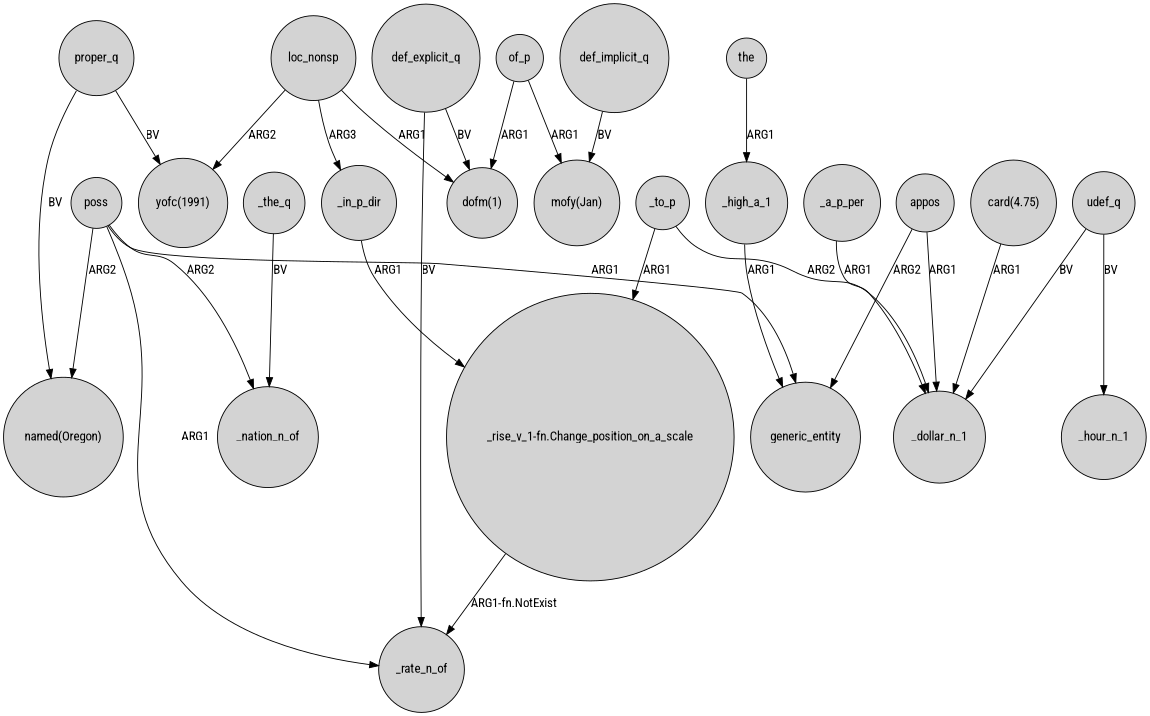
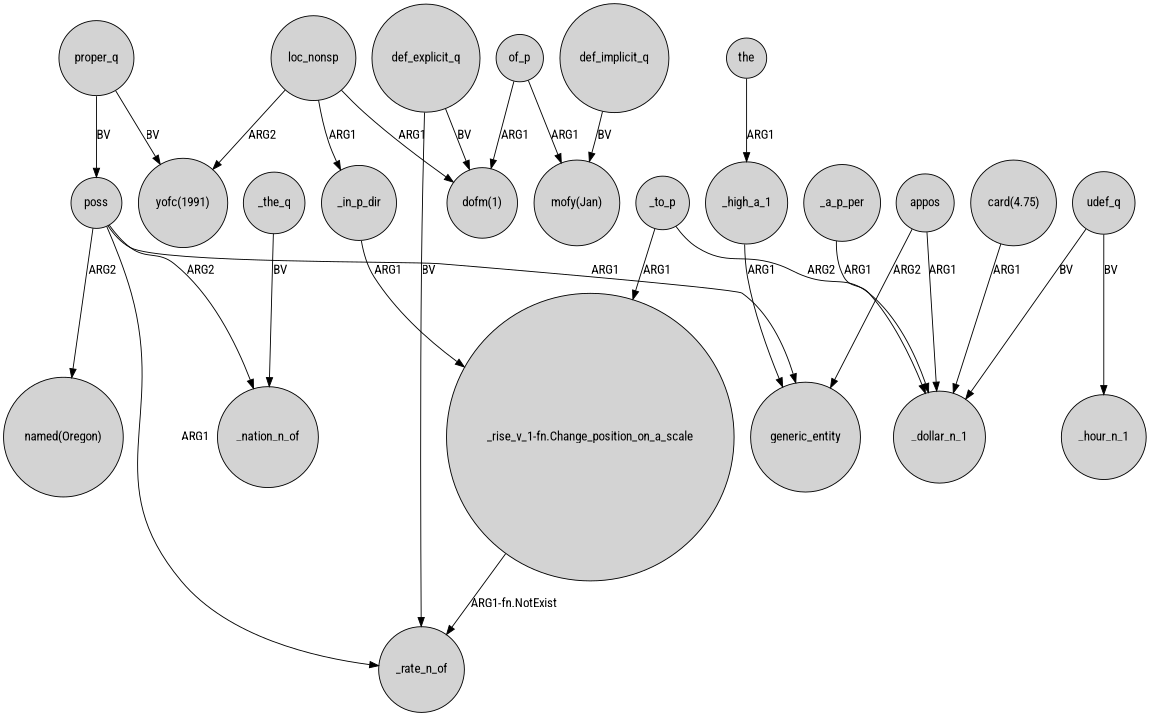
(342, 135) -> (342, 135)
(40, 227) -> (96, 132)
